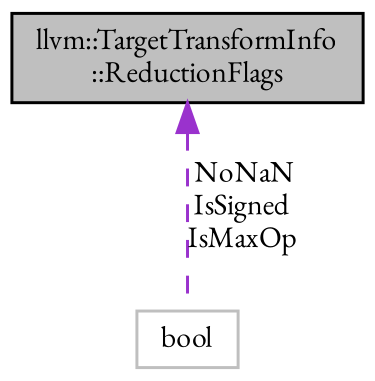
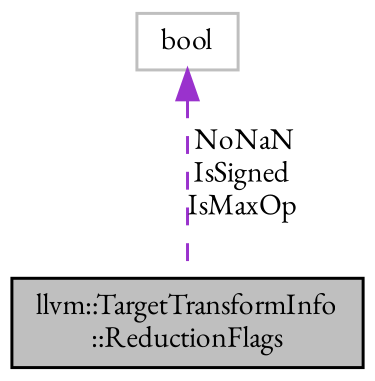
(188, 222) -> (188, 189)
